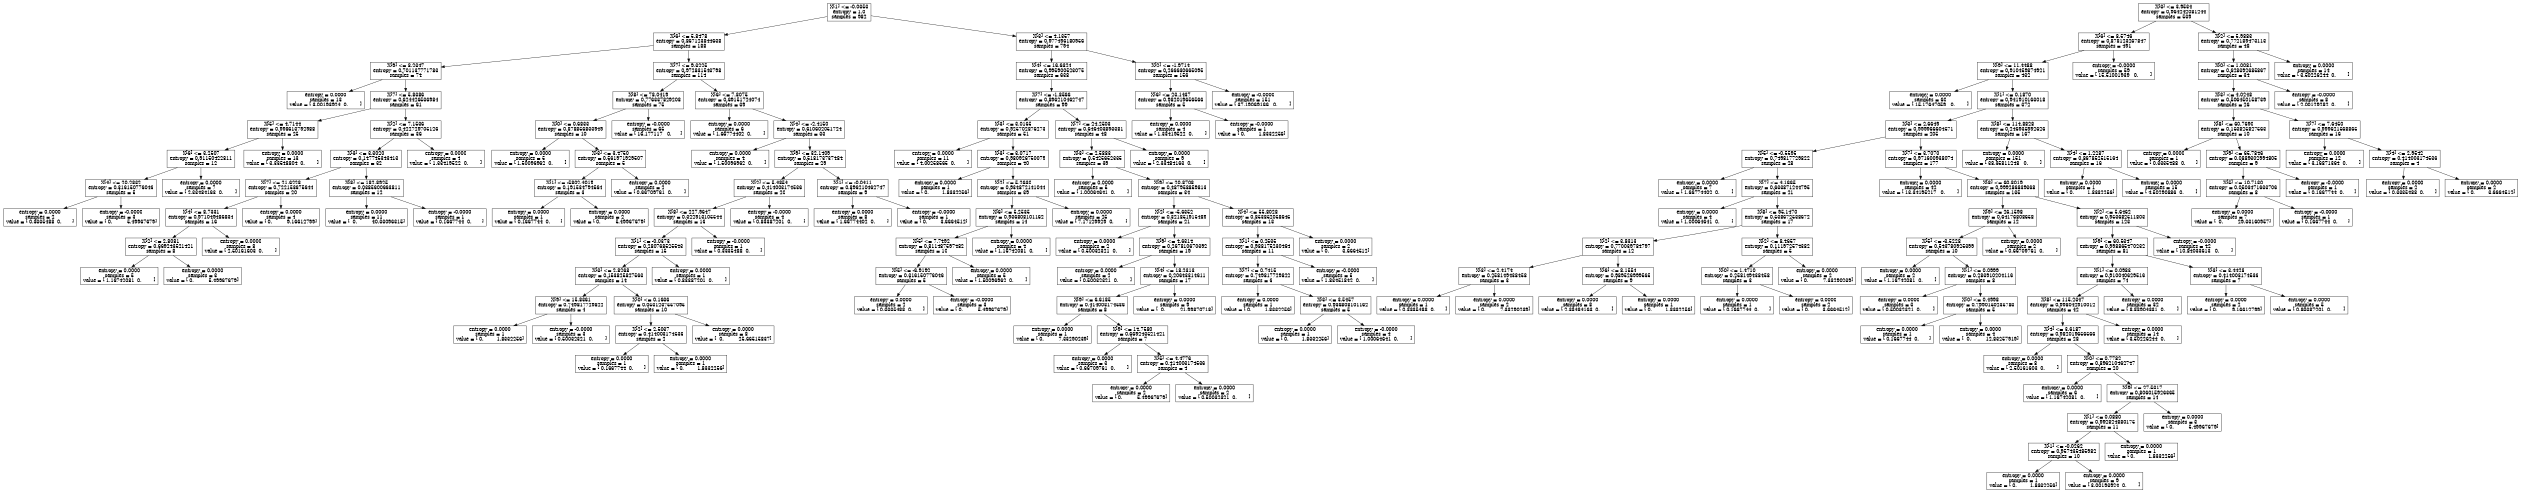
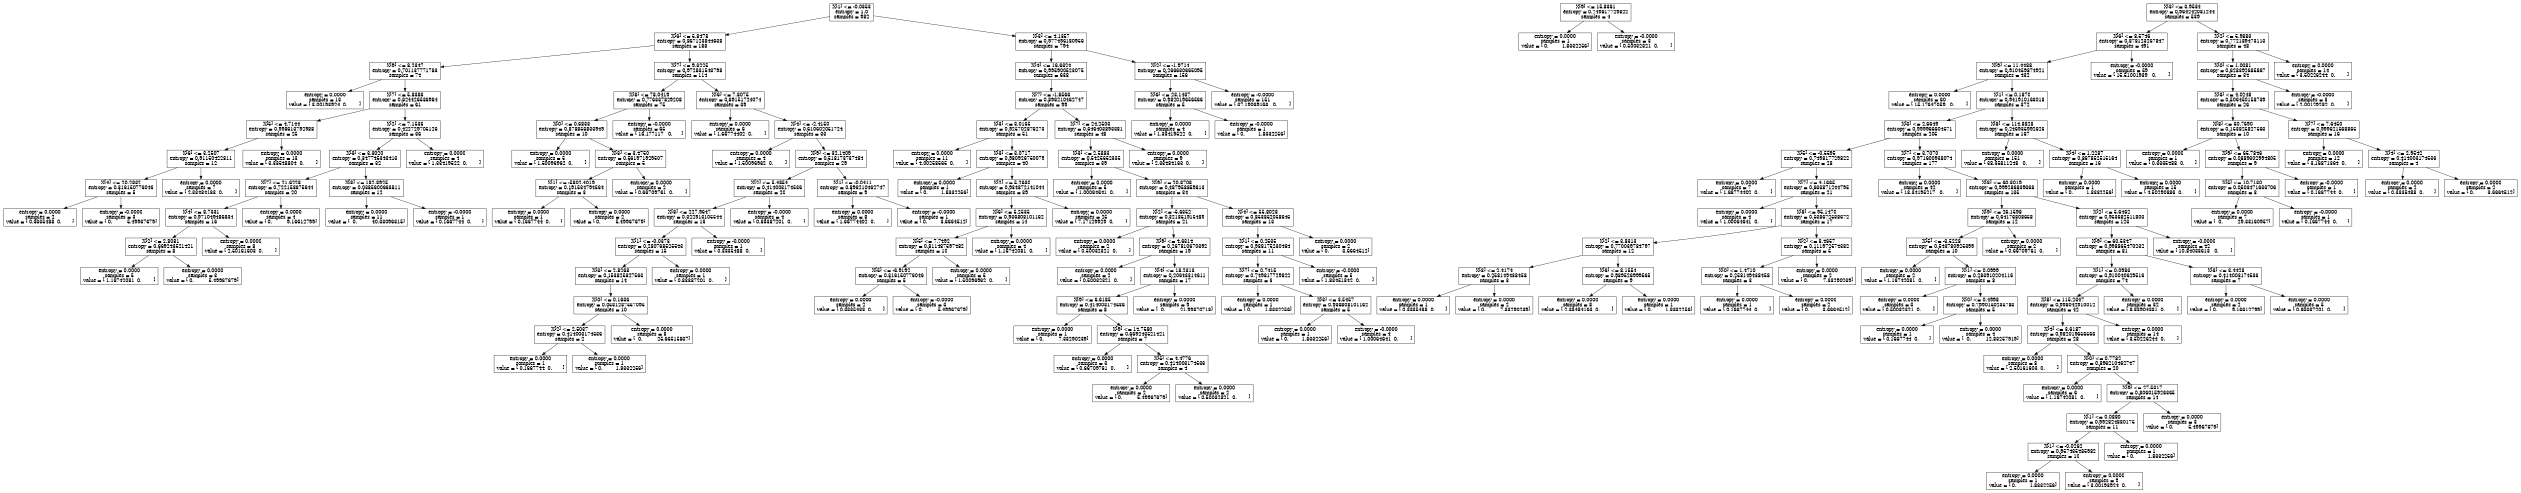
(366, 159) -> (365, 159)
(592, 290) -> none
